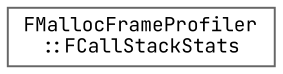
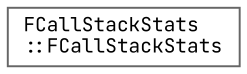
(141, 37) -> (124, 37)
